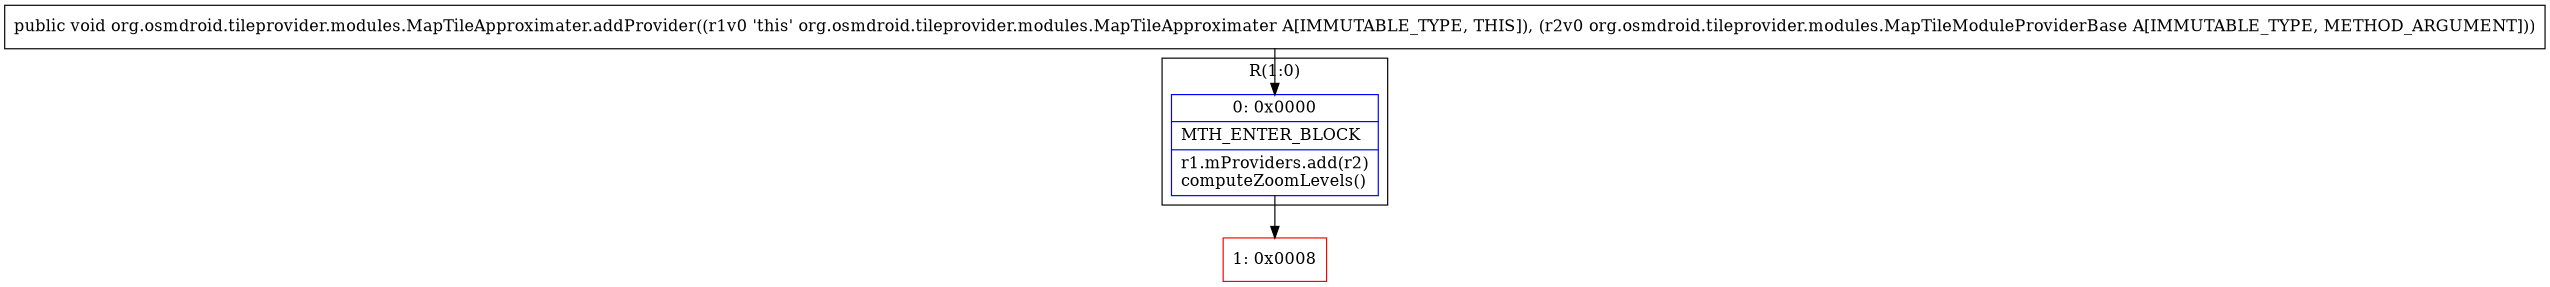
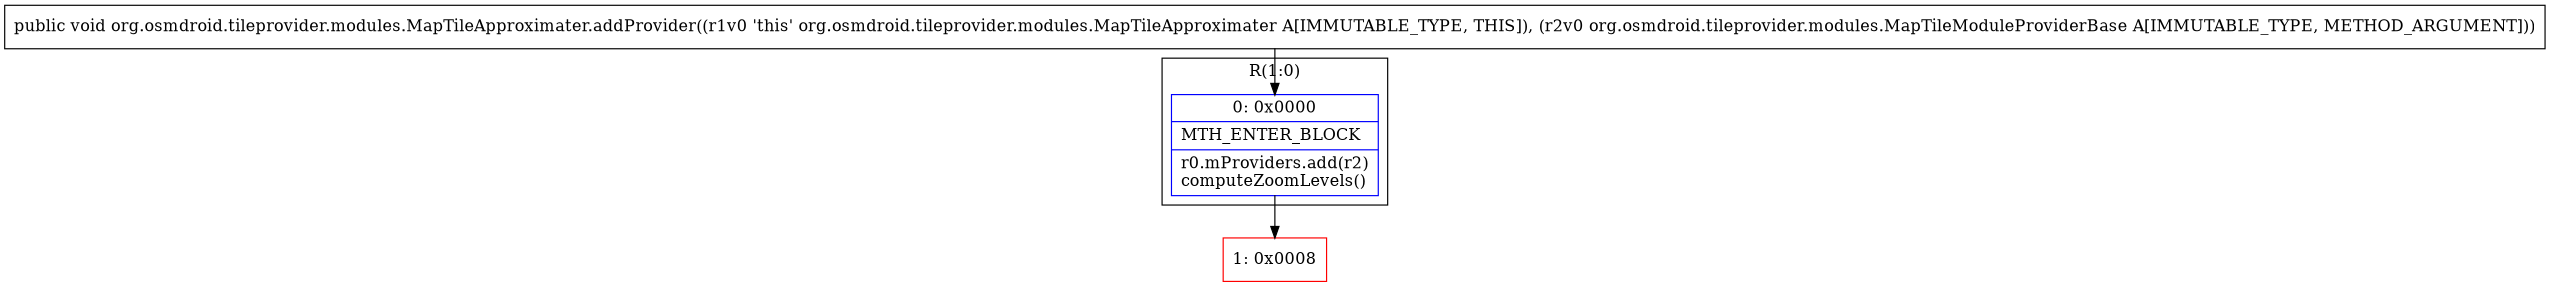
(1275, 163) -> (1275, 163)
